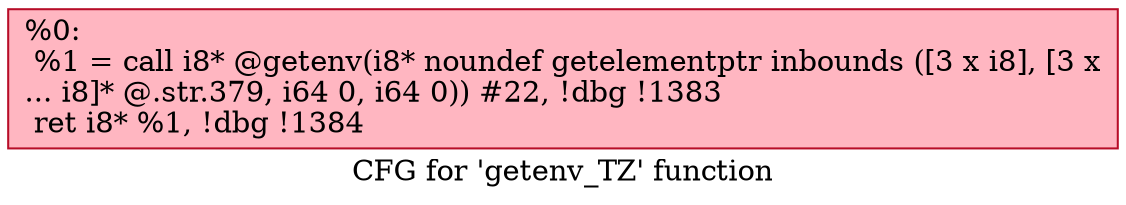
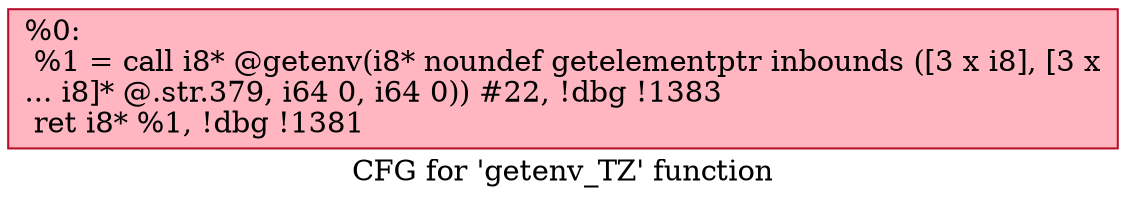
(194, 124) -> (194, 124)
